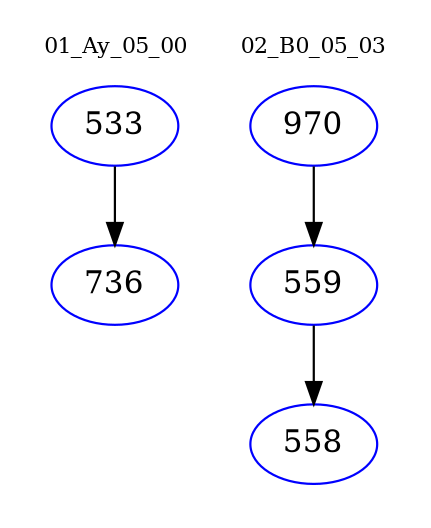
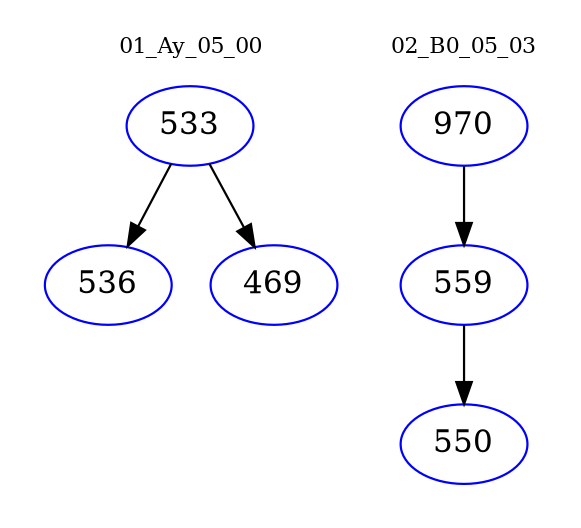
(115, 285) -> (108, 285)
none -> (274, 285)
(314, 444) -> (464, 444)
